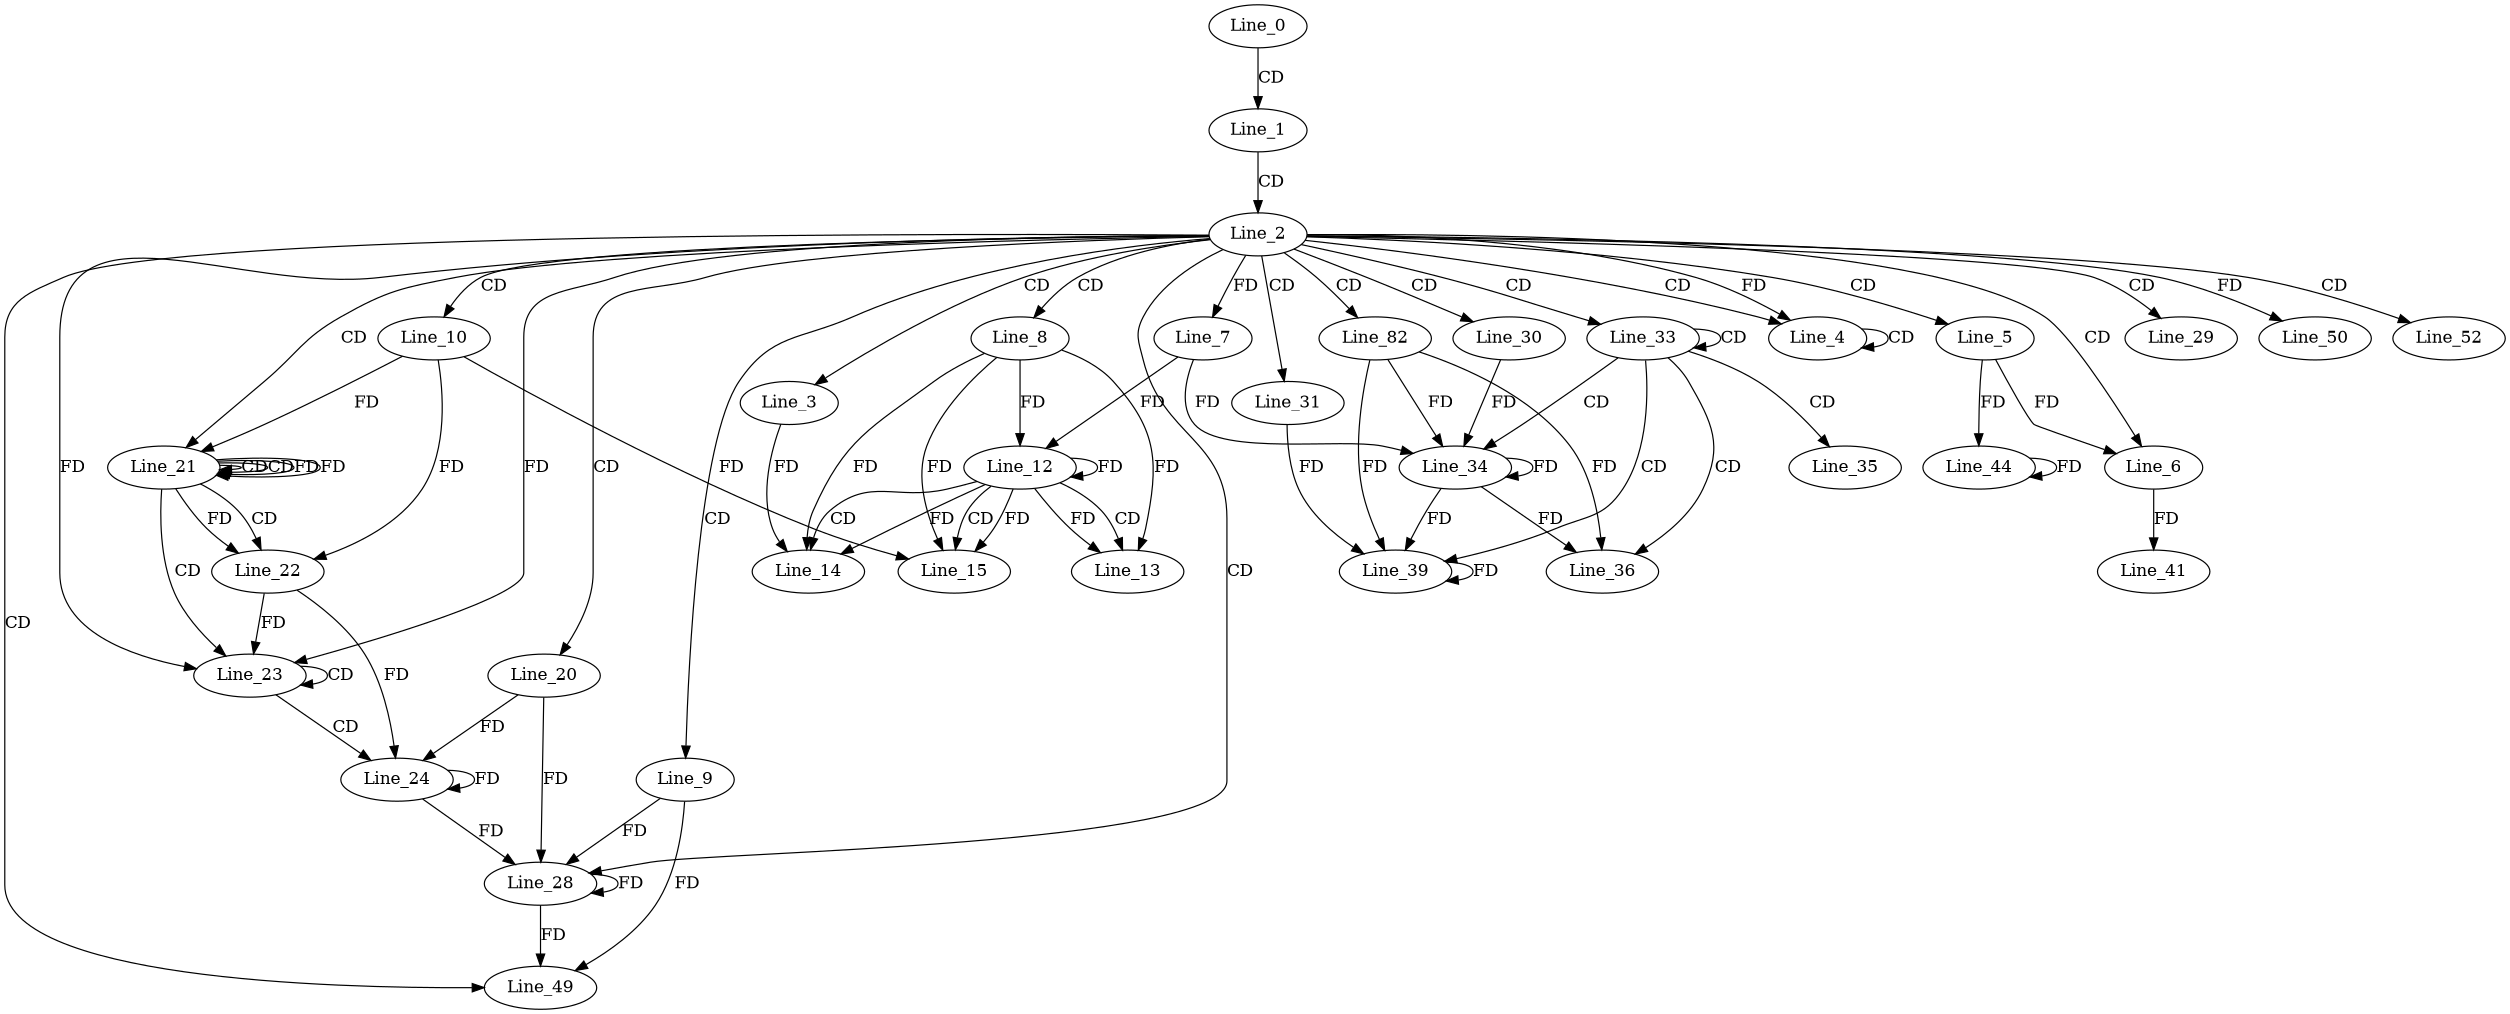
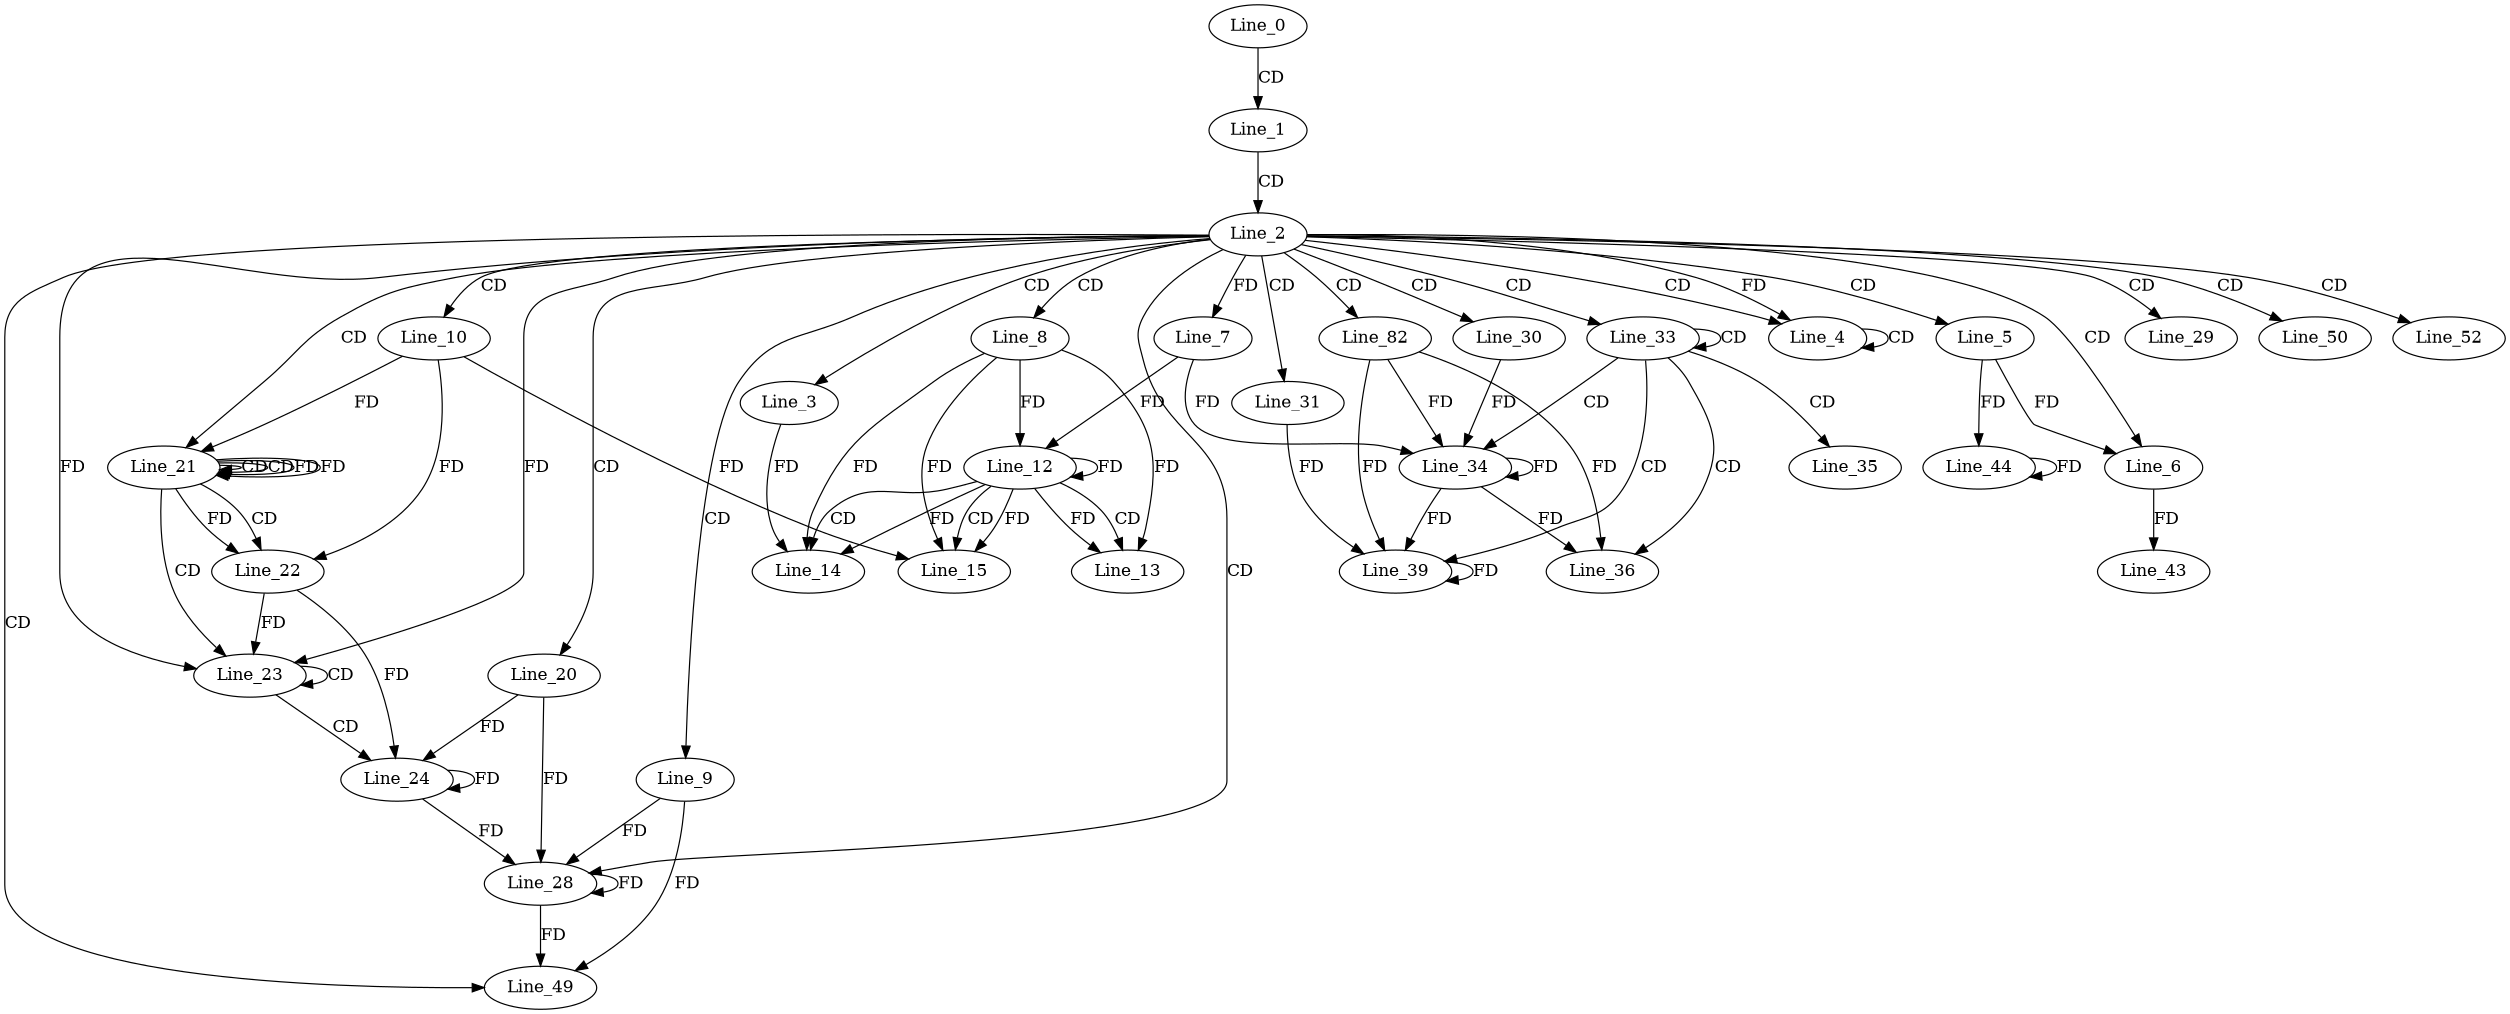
(2230, 286) -> (2230, 286)
(2154, 572) -> (2154, 572)
